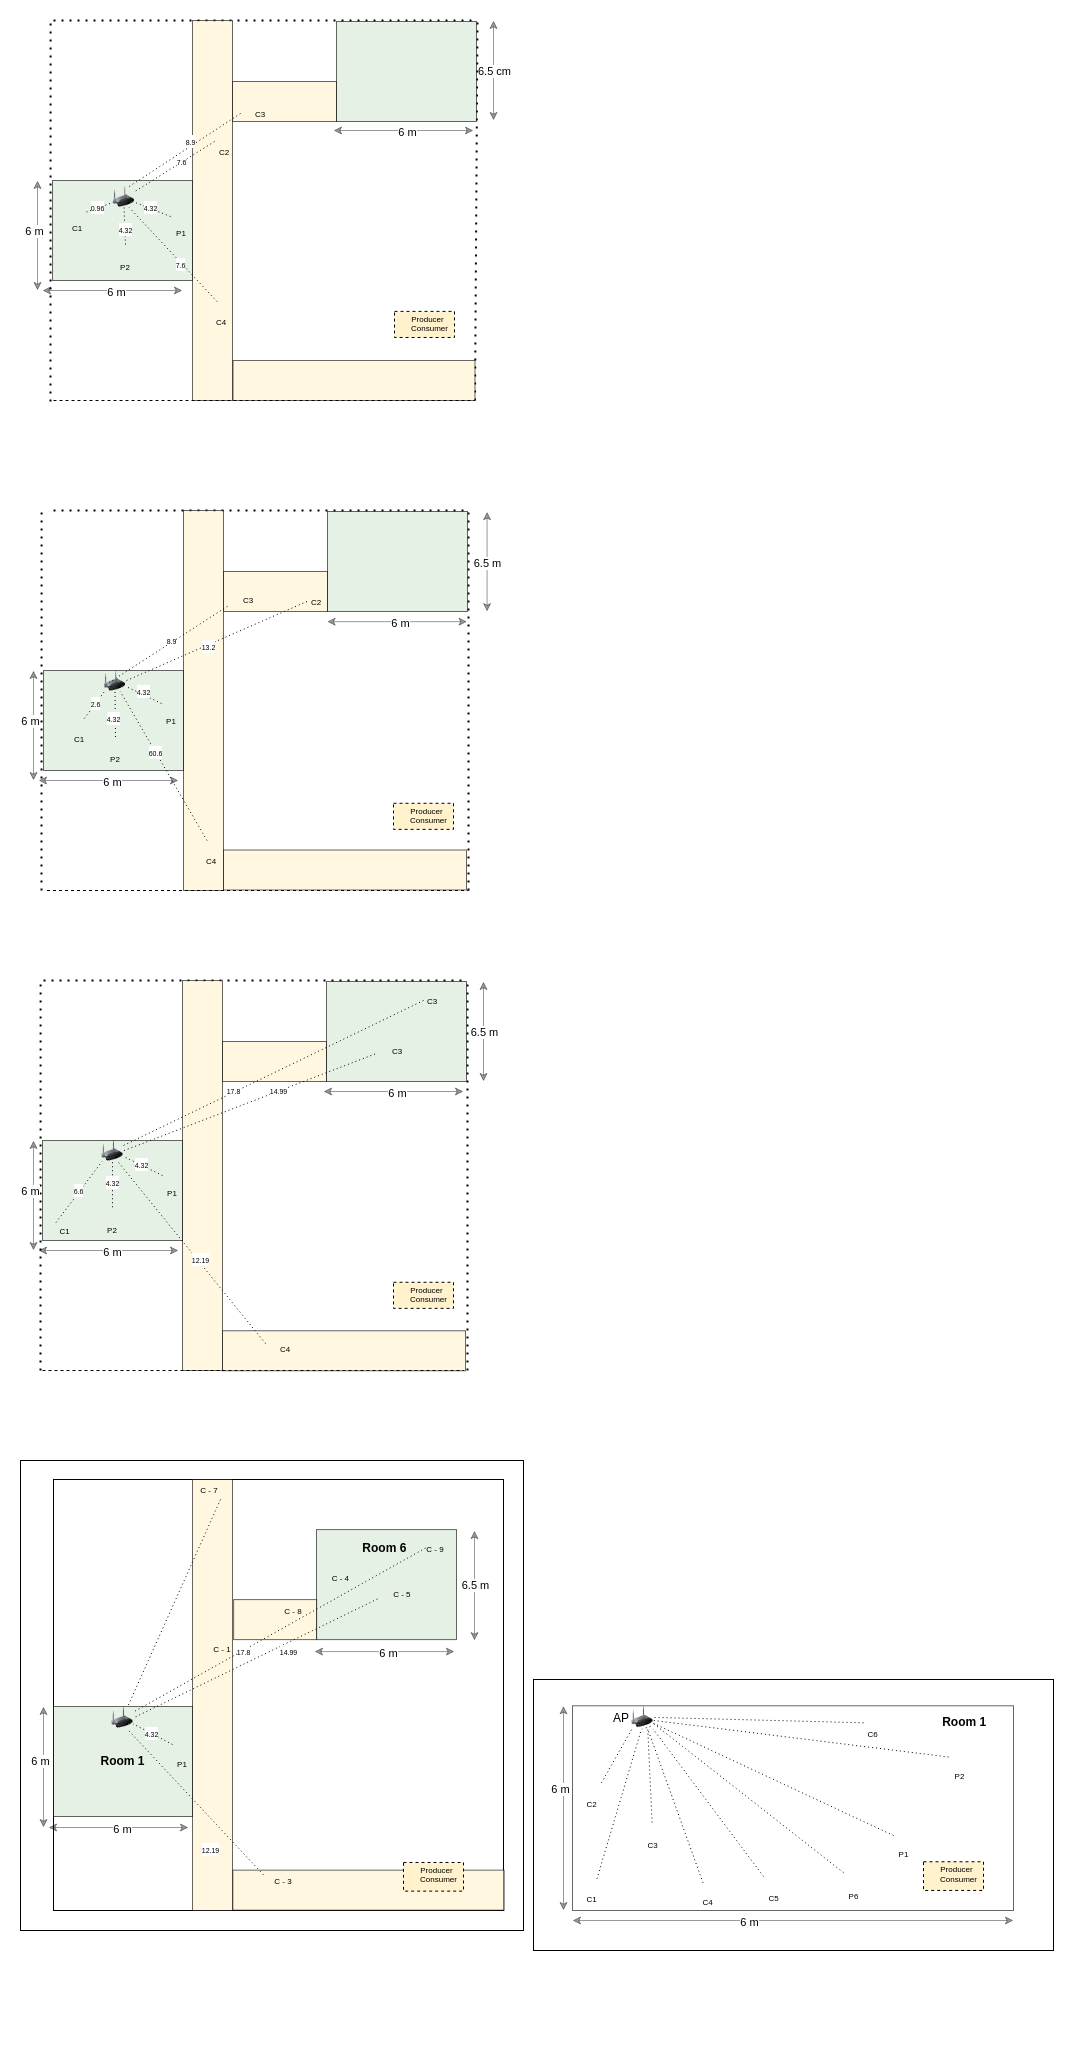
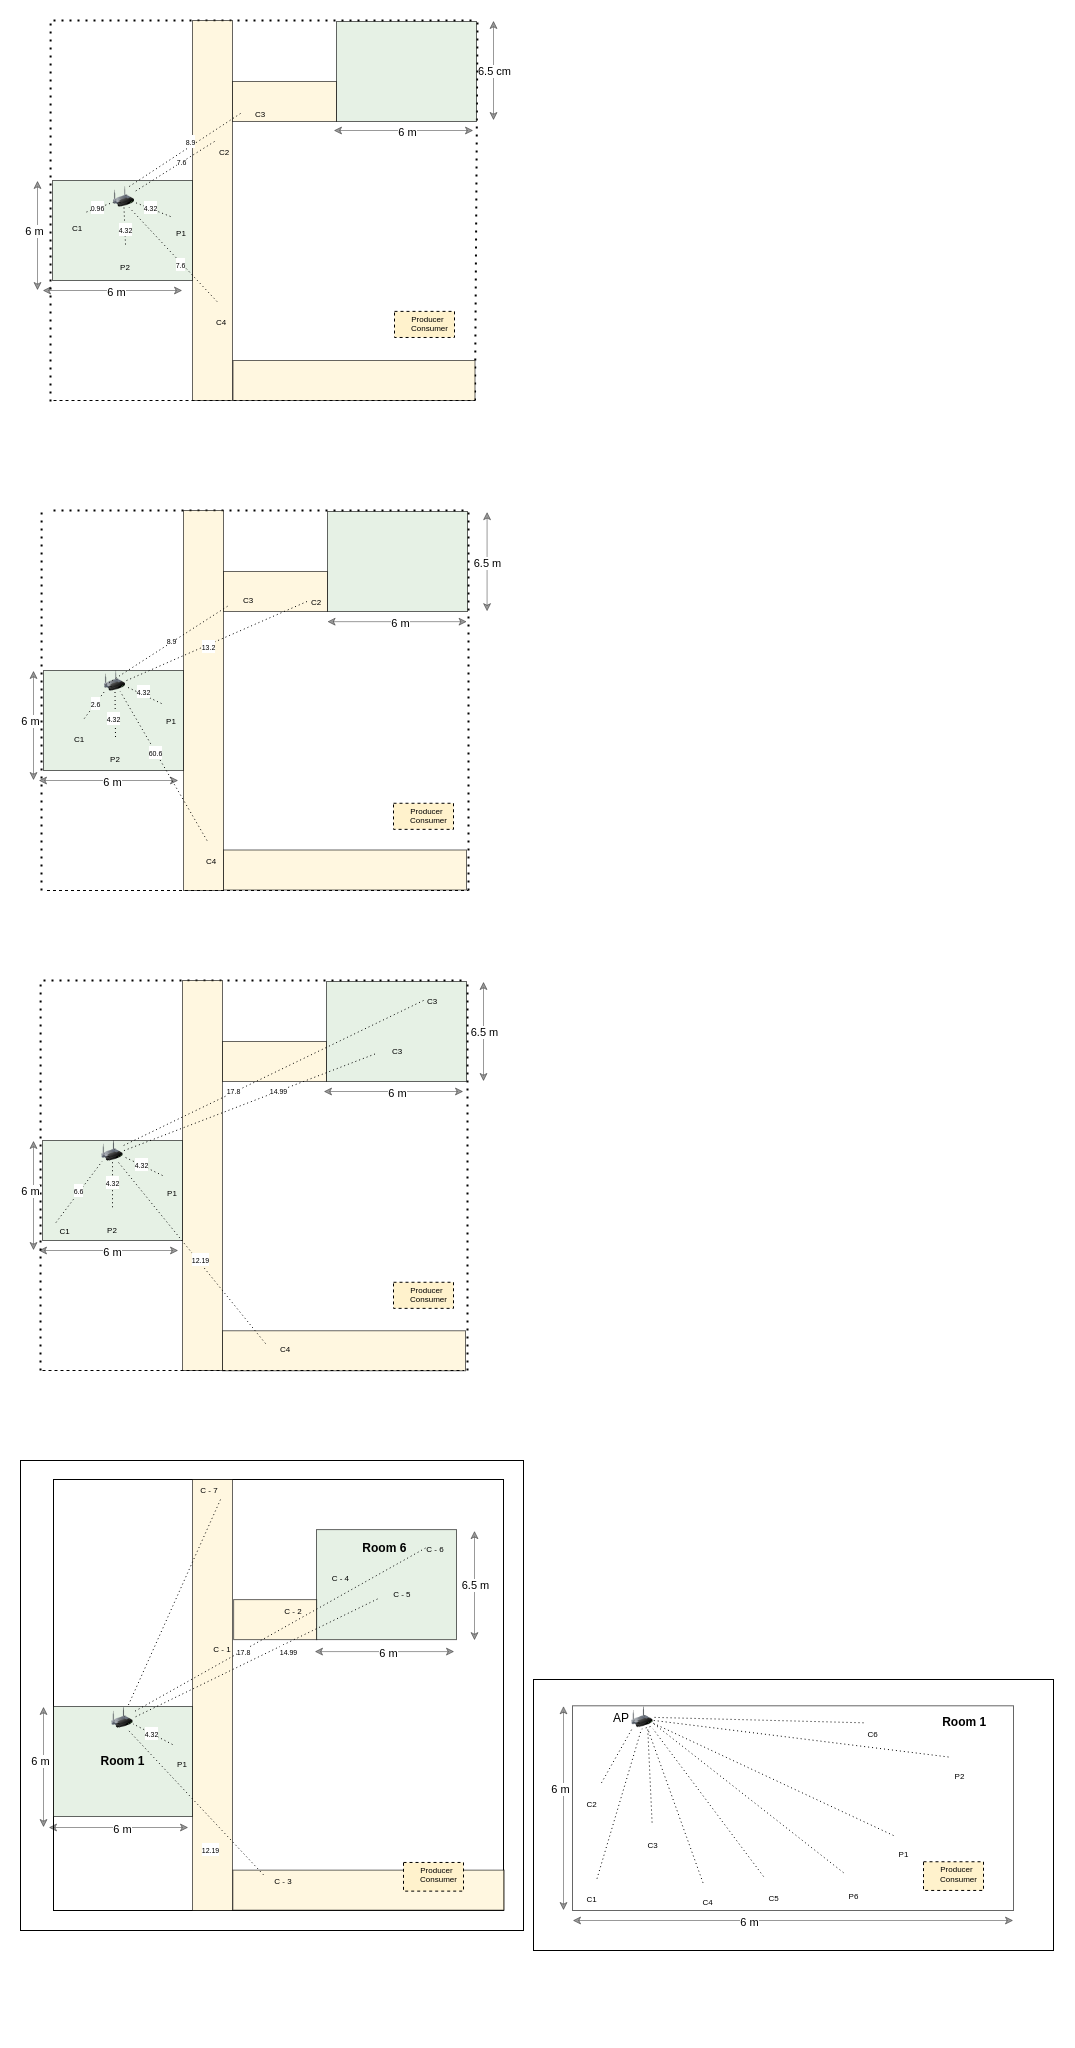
(436, 1549) -> (436, 1549)
(294, 1611) -> (294, 1611)
